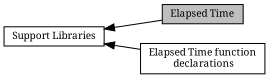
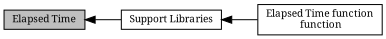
(138, 24) -> (108, 20)
(203, 59) -> (320, 20)
